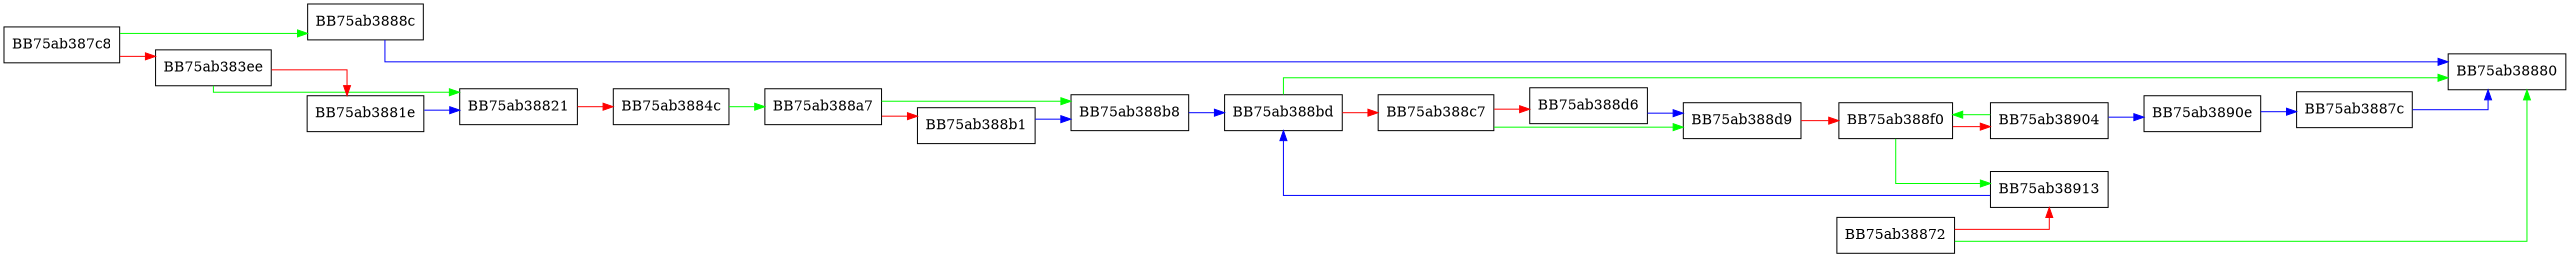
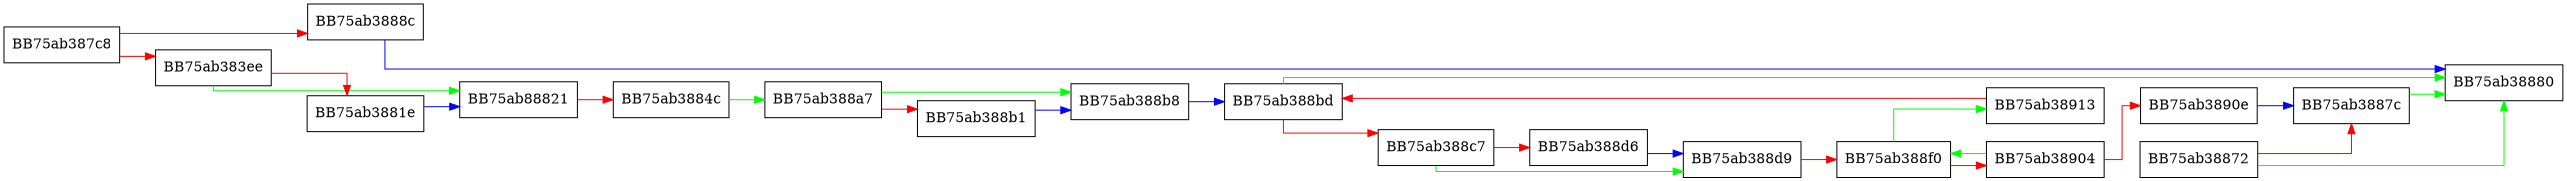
(209, 33) -> (209, 33)
(519, 107) -> (519, 100)
(2455, 110) -> (2422, 94)
(2121, 117) -> (2122, 137)
(1609, 195) -> (1669, 98)
(2008, 229) -> (2315, 154)
